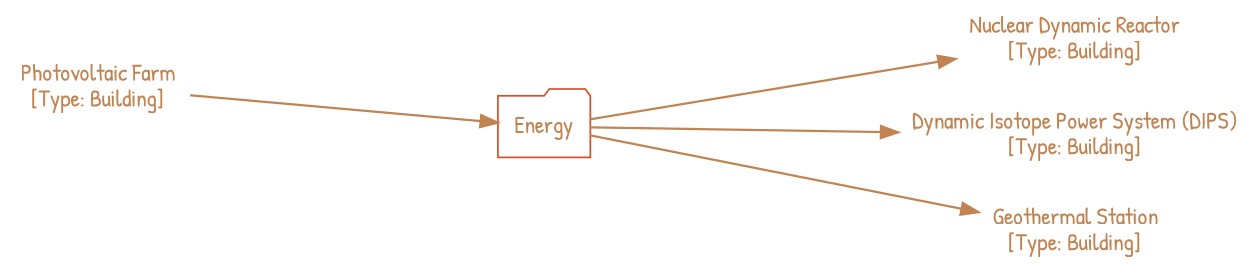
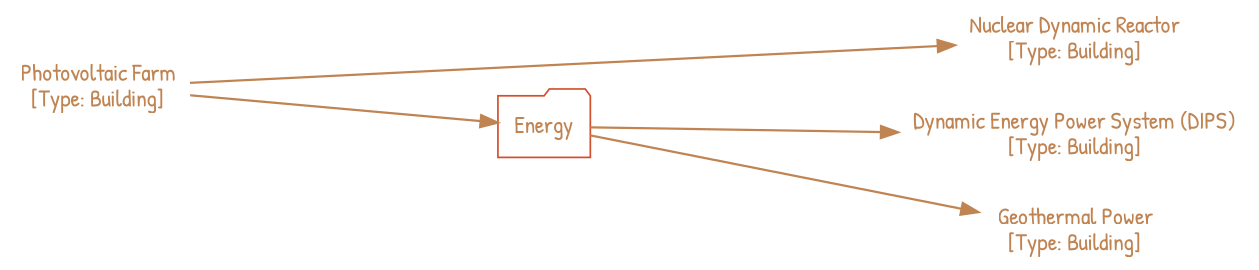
(764, 91) -> (564, 64)
(1075, 135) -> (1075, 135)
(1075, 231) -> (1075, 231)
